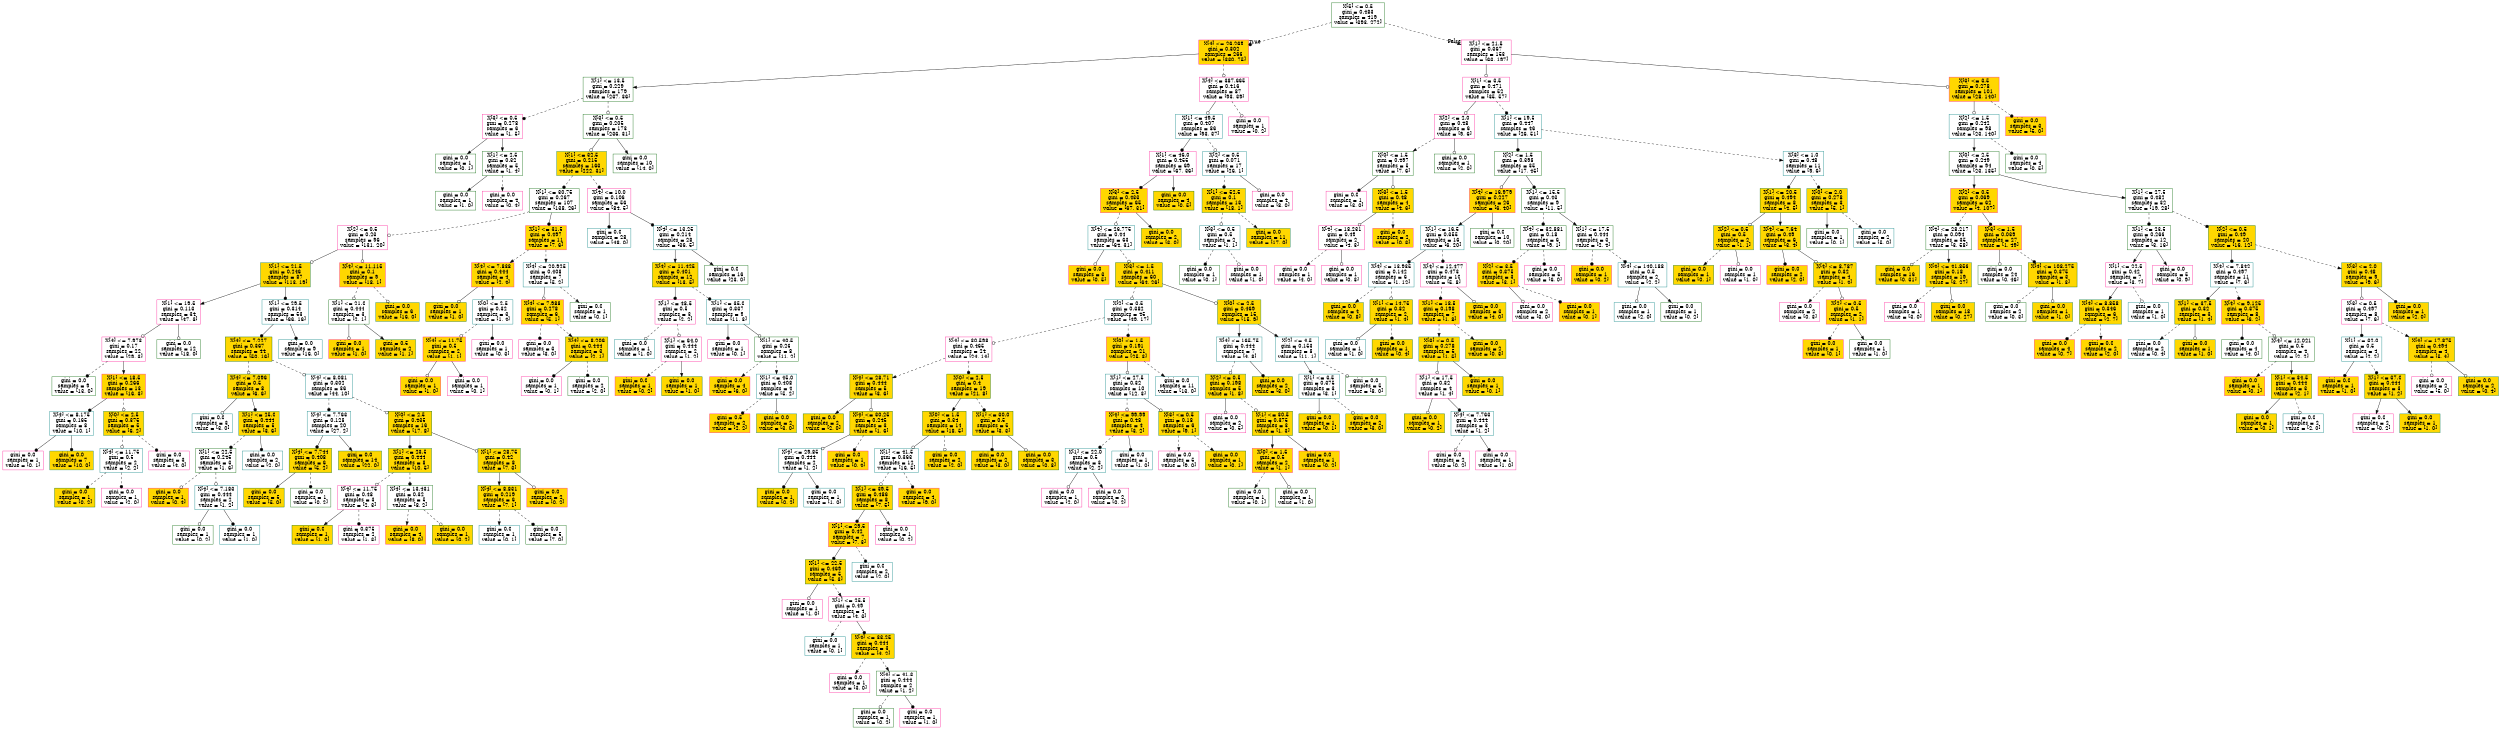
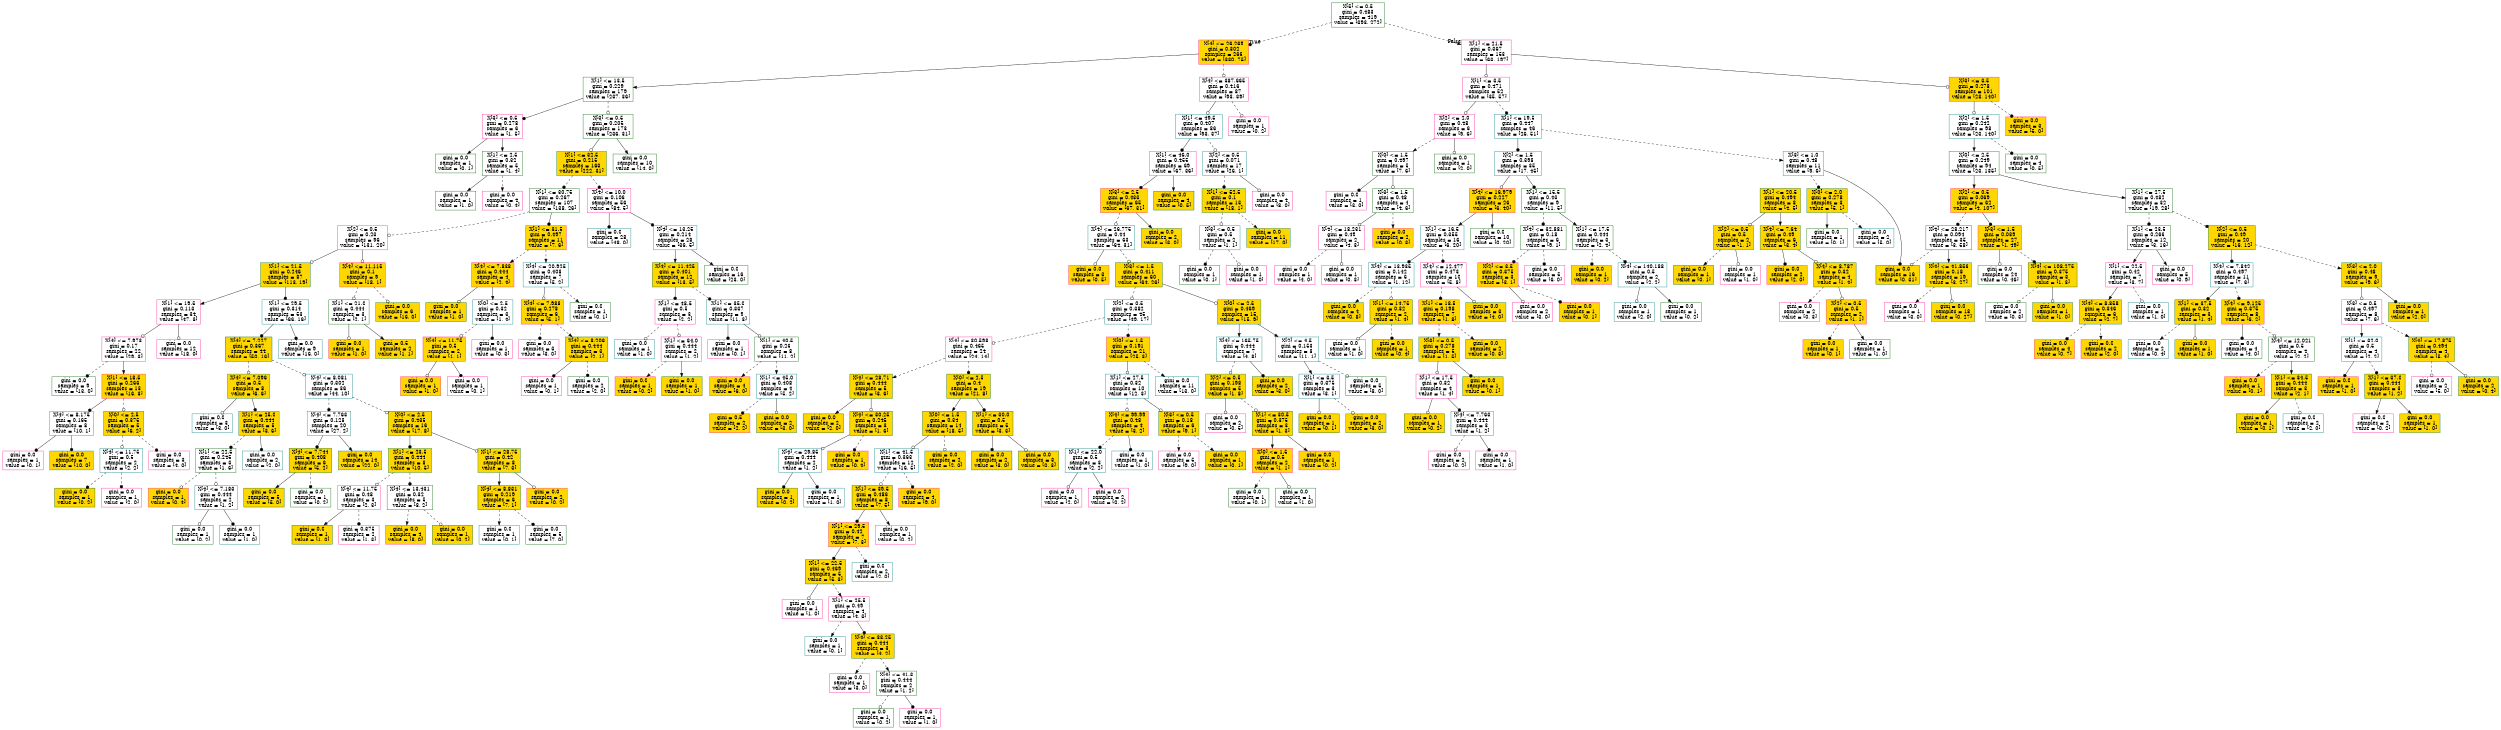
(554, 108) -> (554, 108)
(1518, 163) -> (1518, 163)
(1793, 181) -> (1880, 203)
(1393, 201) -> (1393, 201)
(2362, 329) -> (2362, 329)
(179, 349) -> (179, 349)
(980, 404) -> (980, 404)
